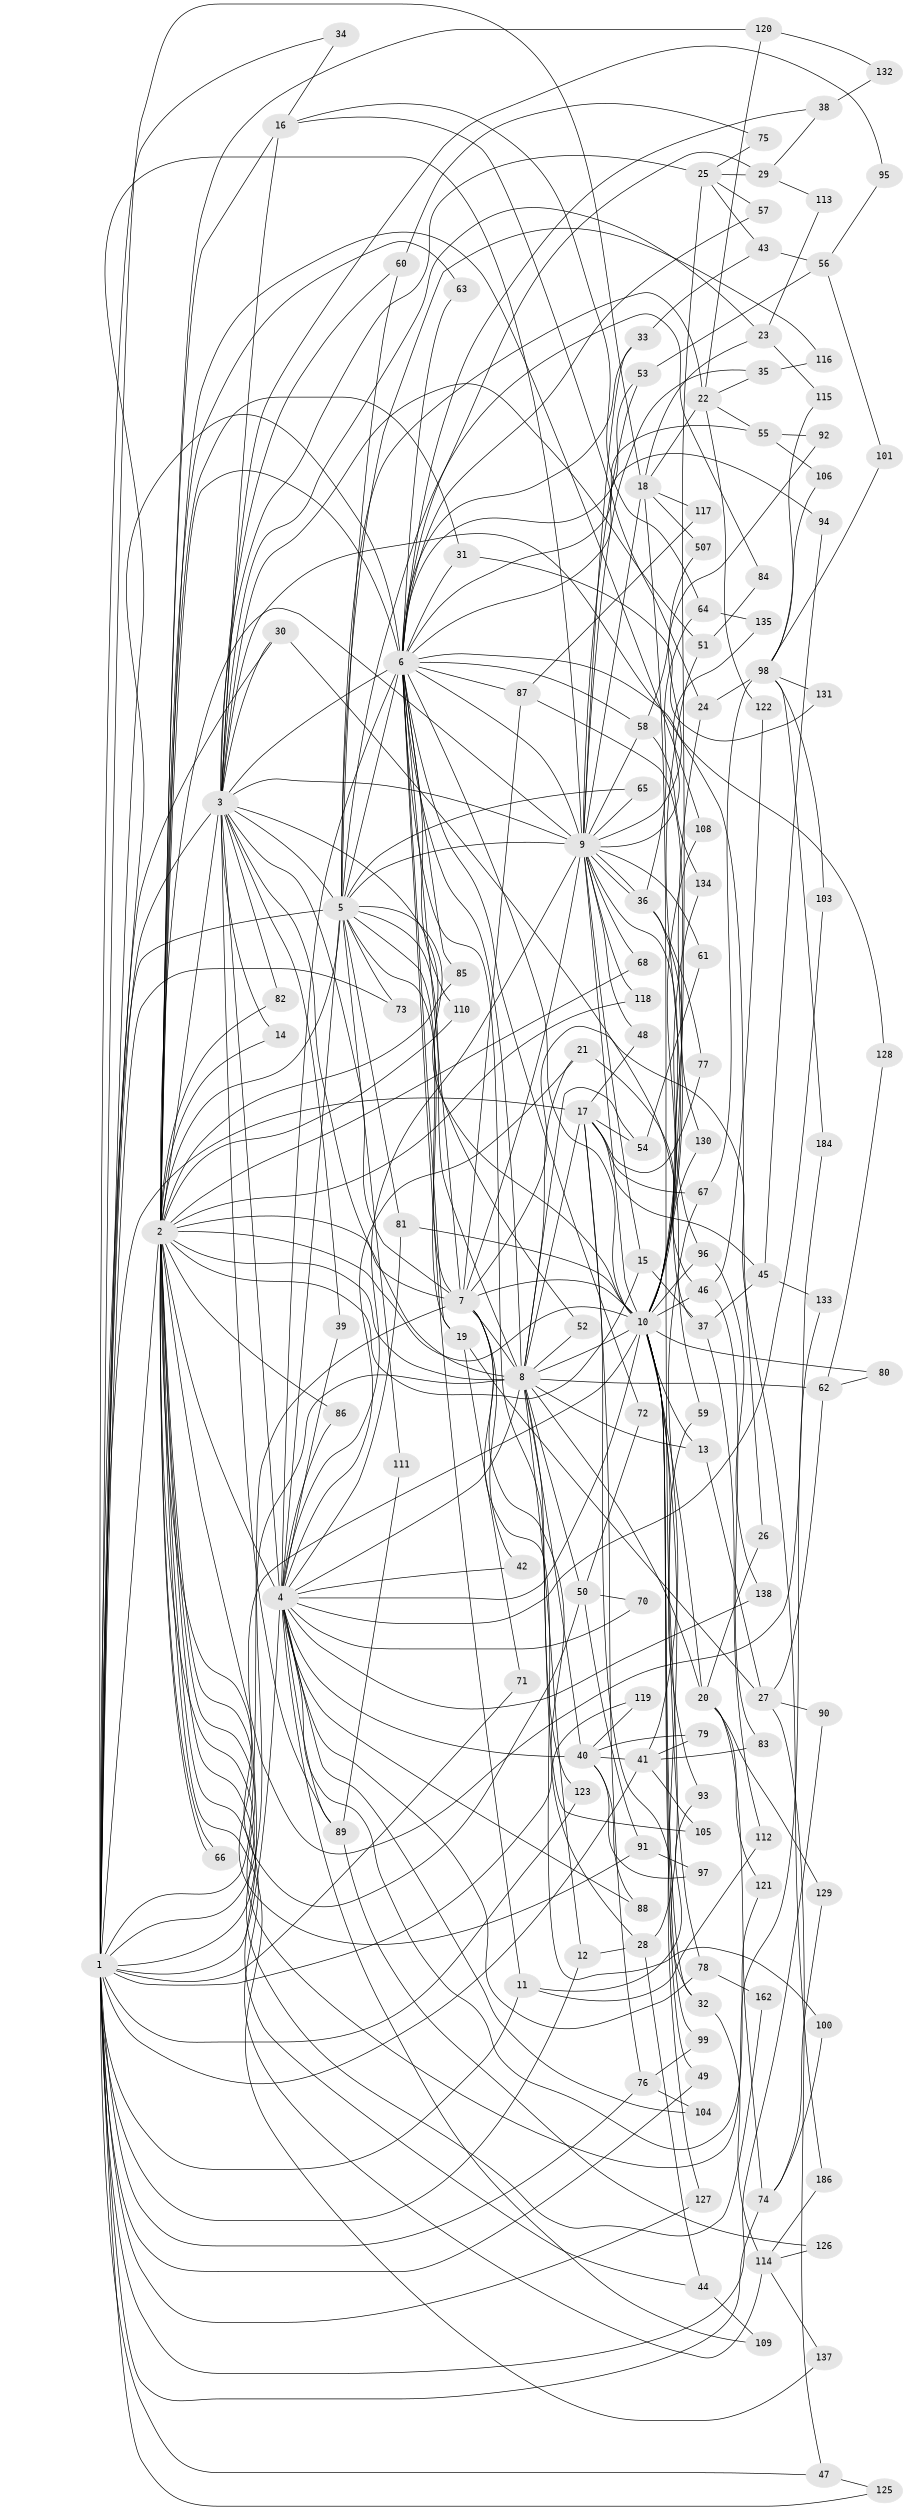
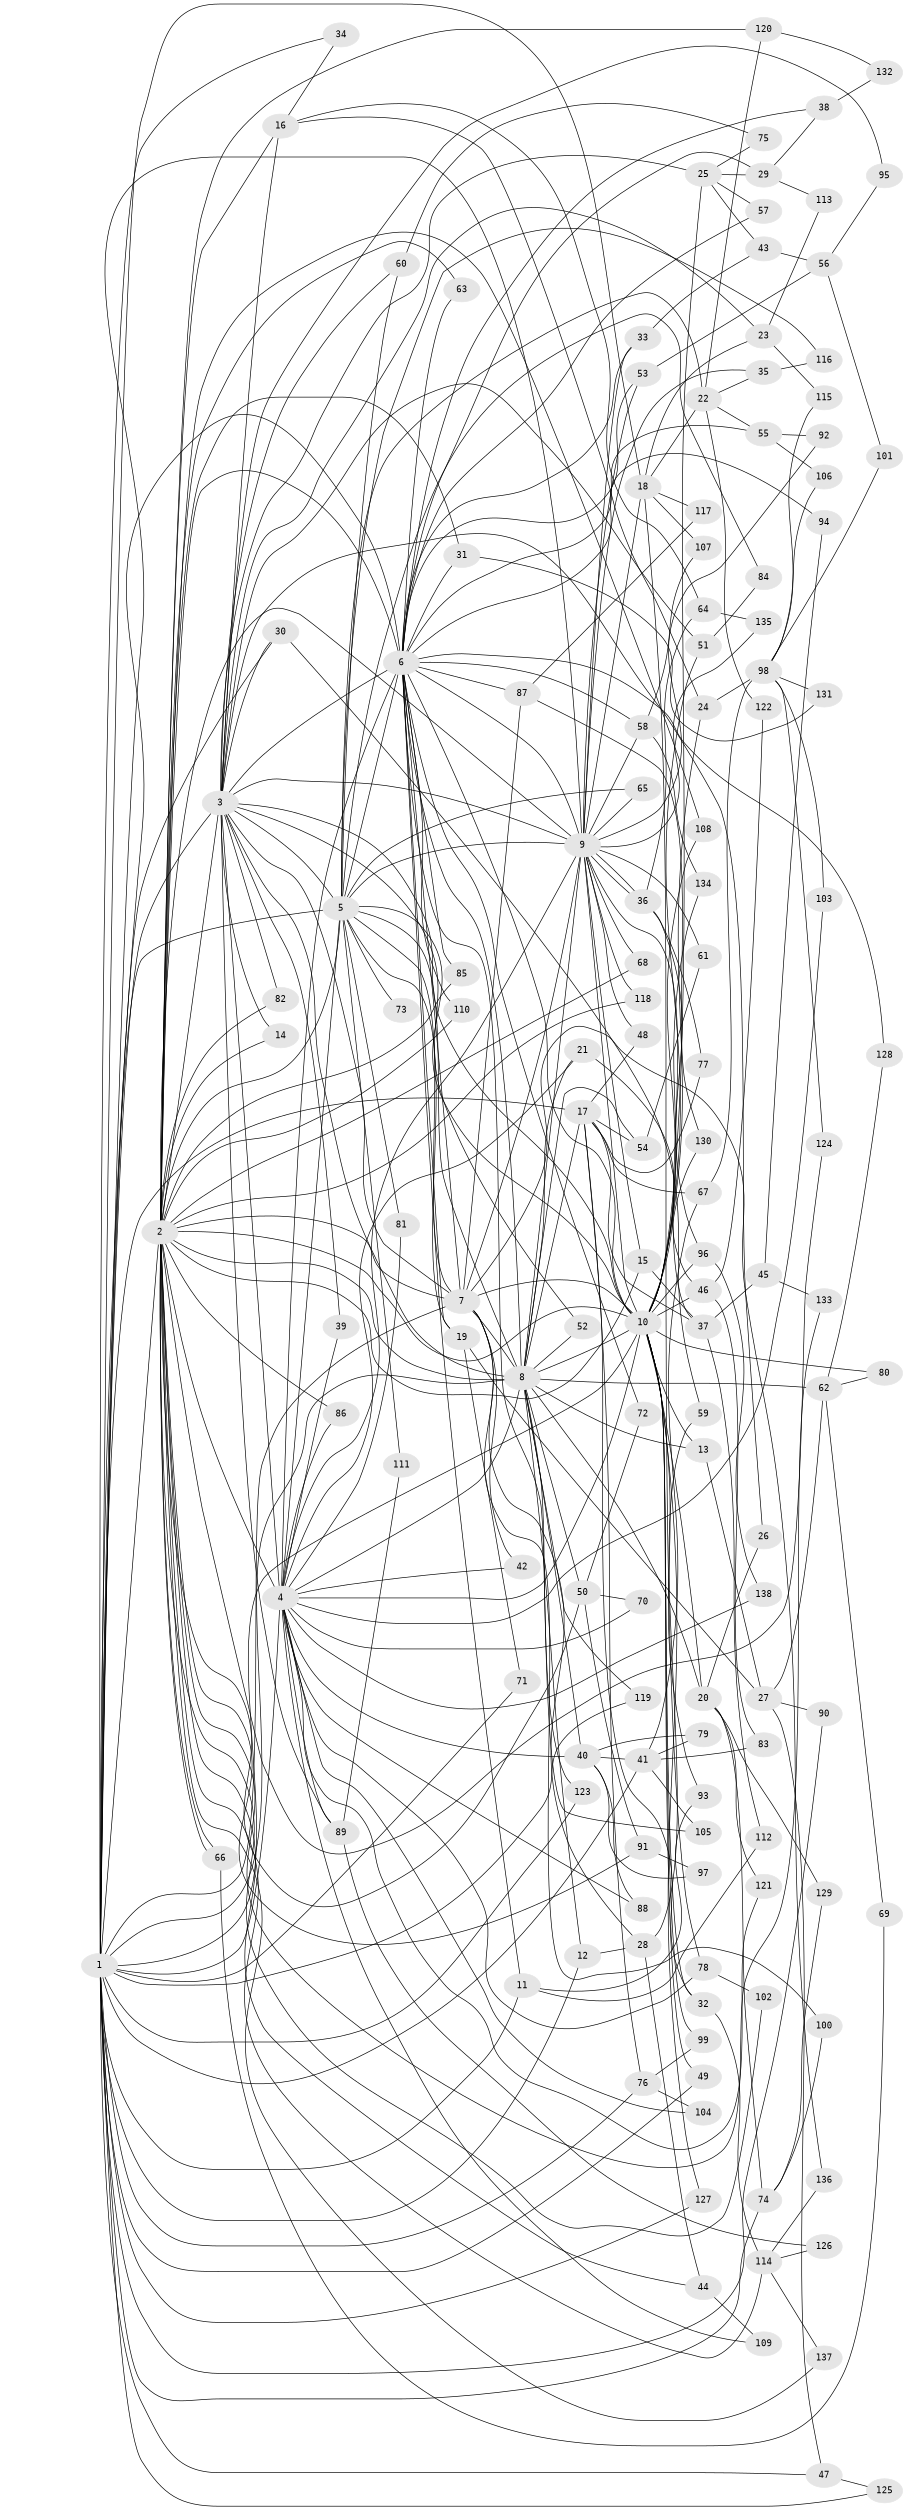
(703, 548) -> (703, 548)
none -> (557, 1073)
(128, 1104) -> none
(824, 1144) -> (824, 1144)
(654, 1213) -> (609, 1238)
(536, 1252) -> (452, 1045)
(618, 1723) -> (554, 1551)
none -> (884, 1915)
(764, 1998) -> (764, 1998)
(824, 2180) -> (824, 2180)
